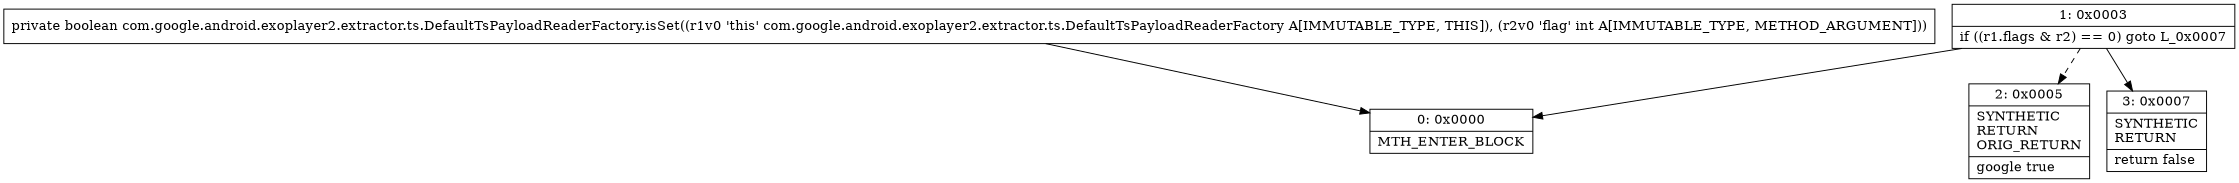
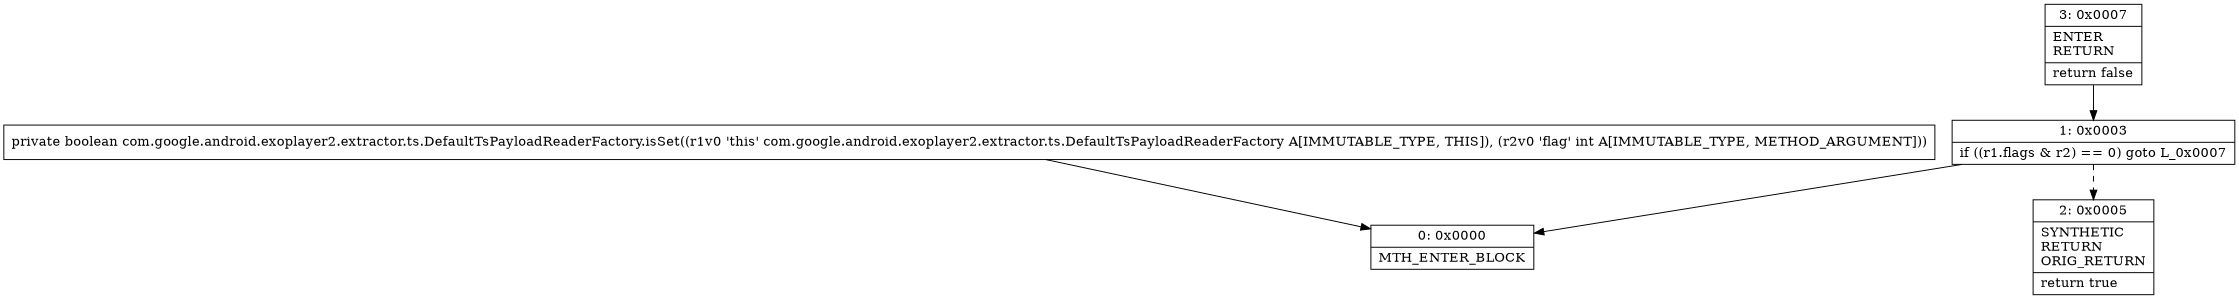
(2117, 66) -> (2093, 98)
(2157, 124) -> (2078, 37)
(2016, 167) -> (2080, 283)
